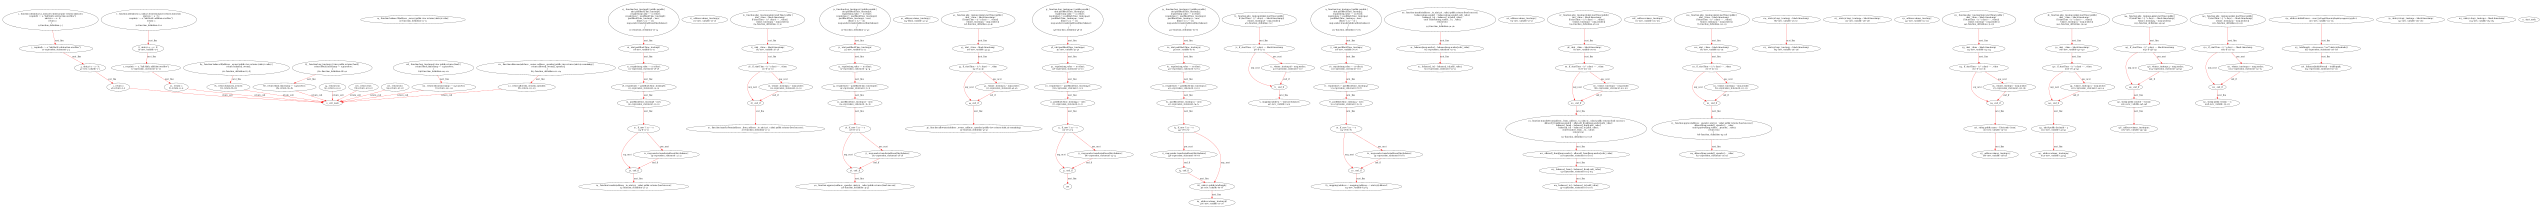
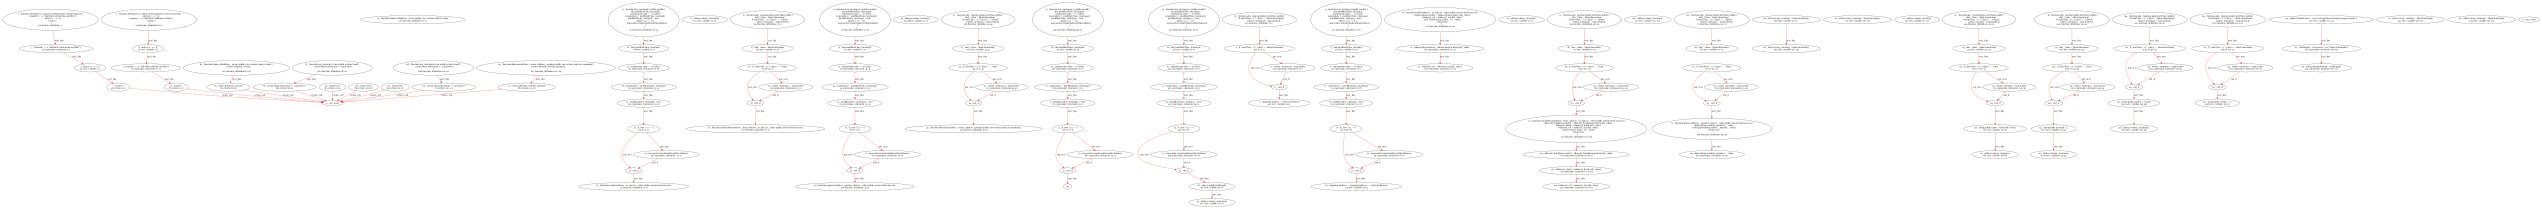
(1712, 57) -> none
(1219, 151) -> (1138, 153)
